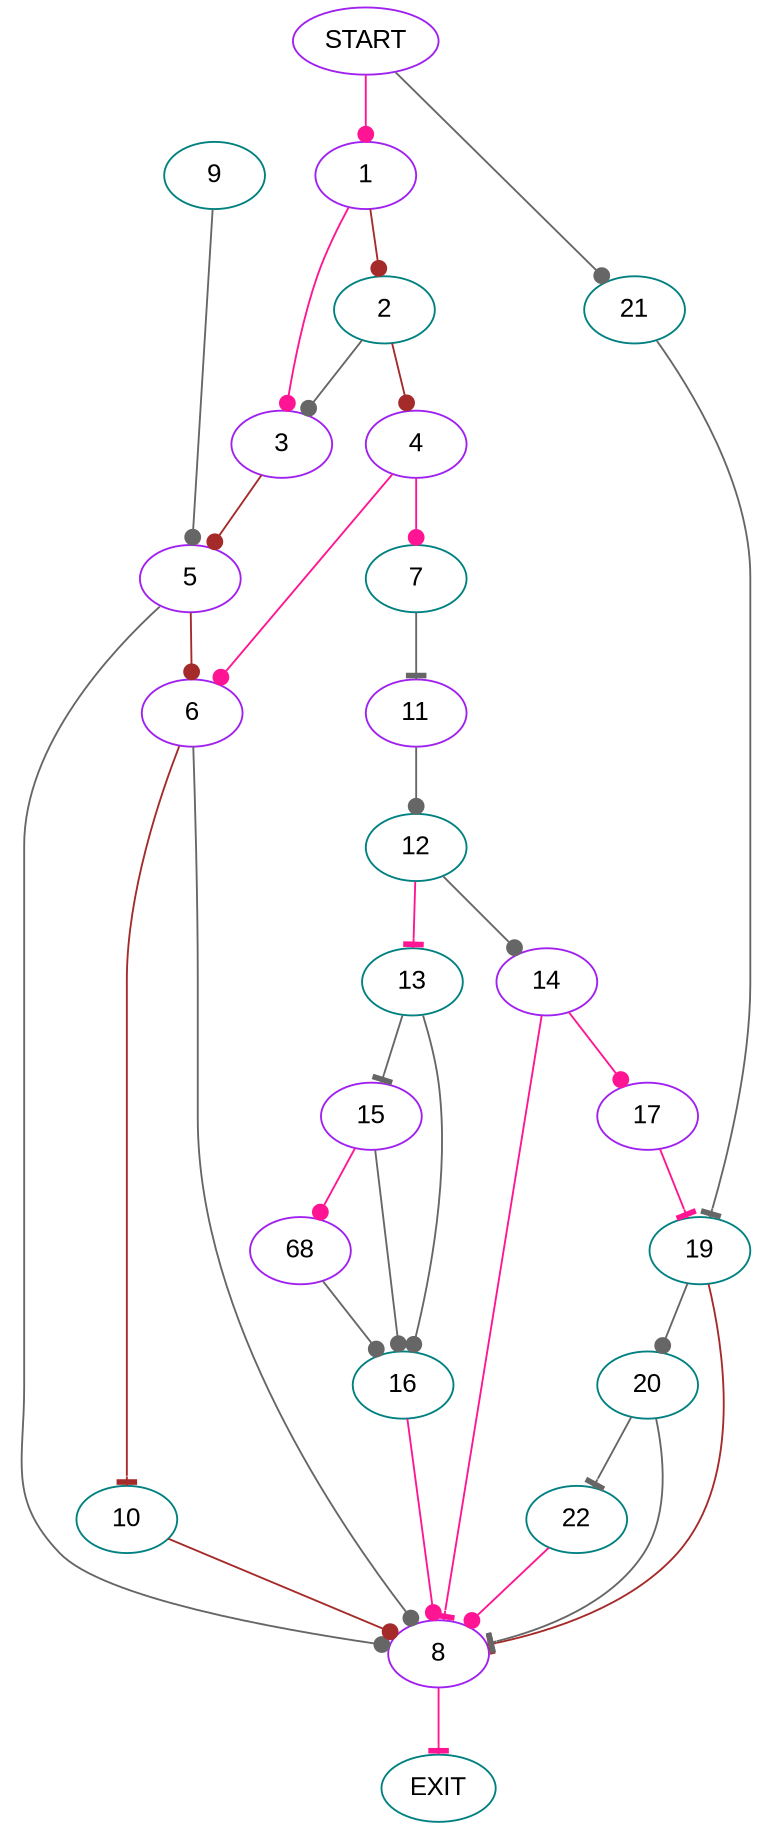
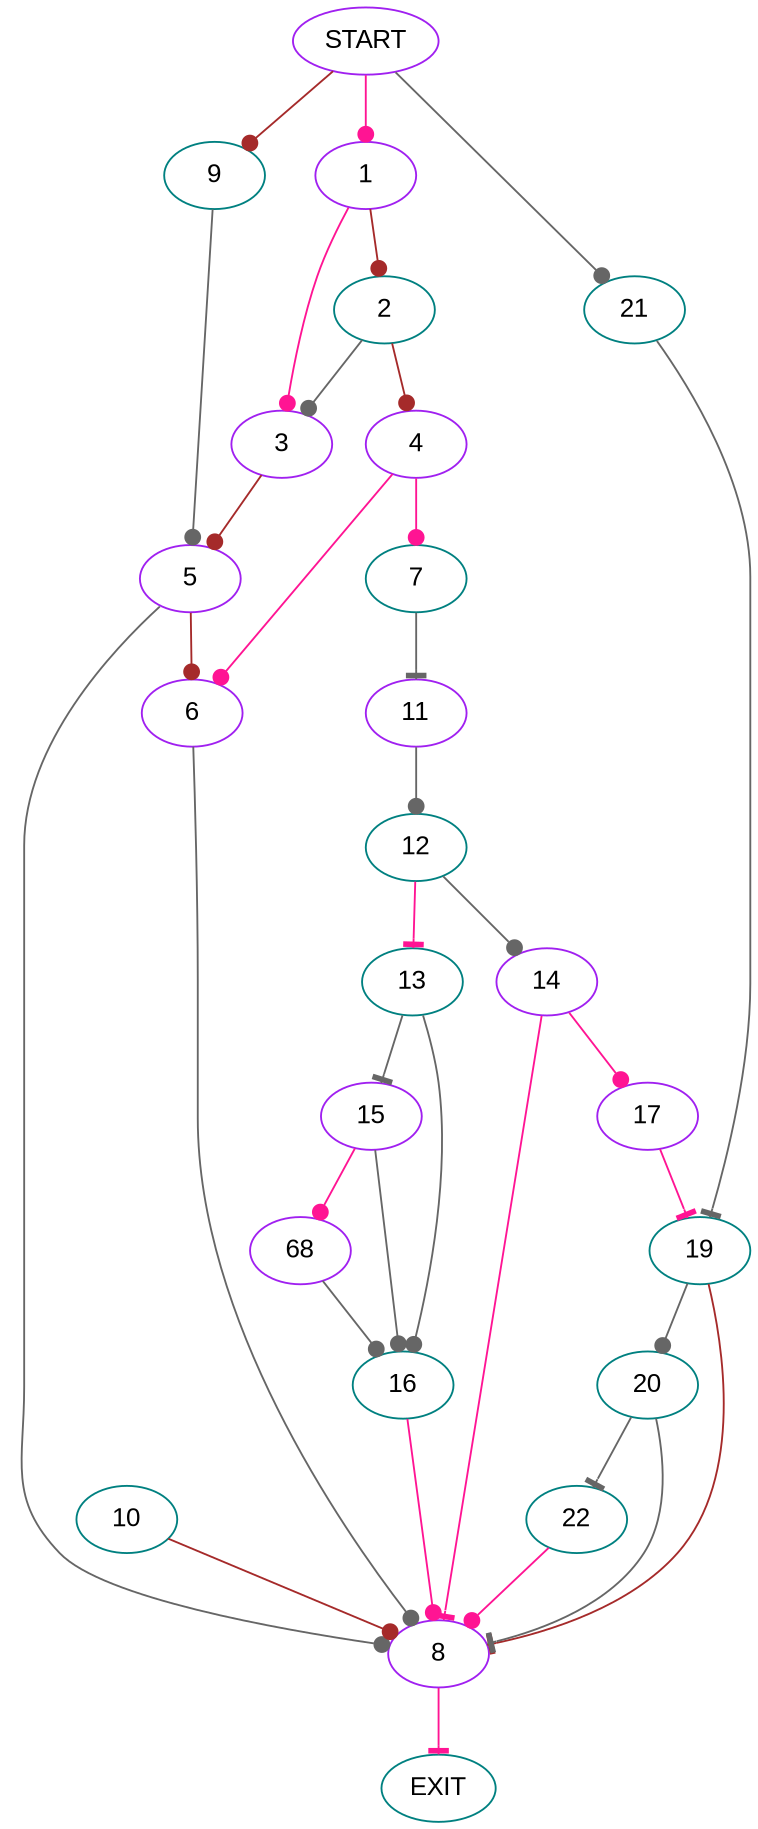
none -> (294, 105)
(127, 1107) -> none
